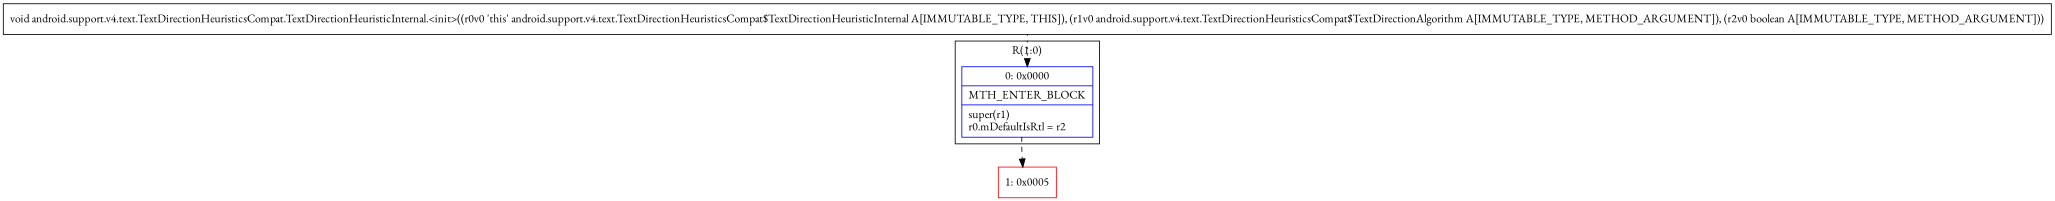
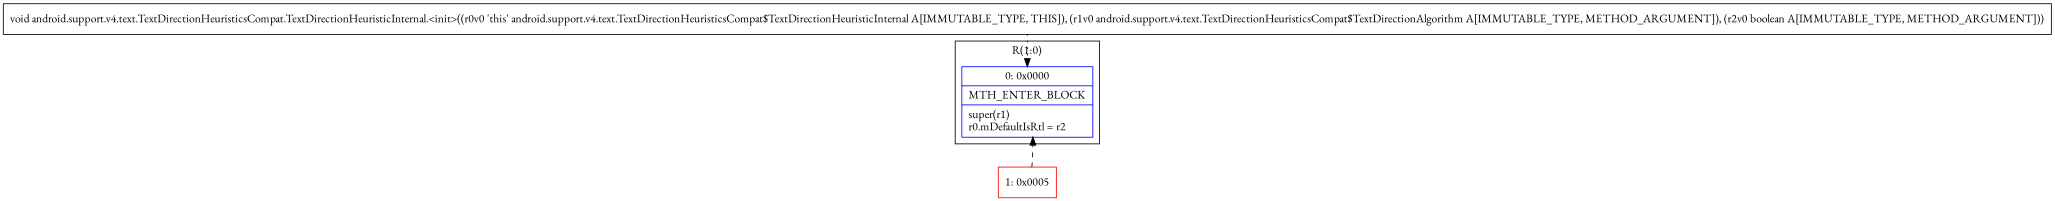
(1022, 149) -> (1033, 156)
